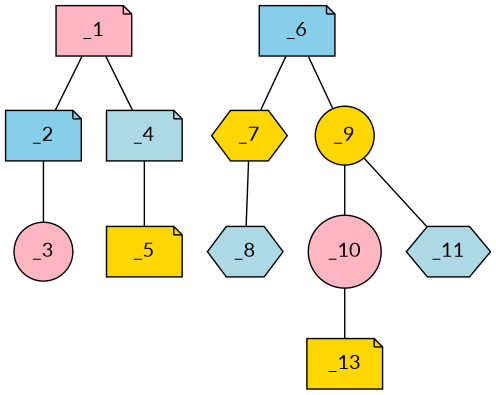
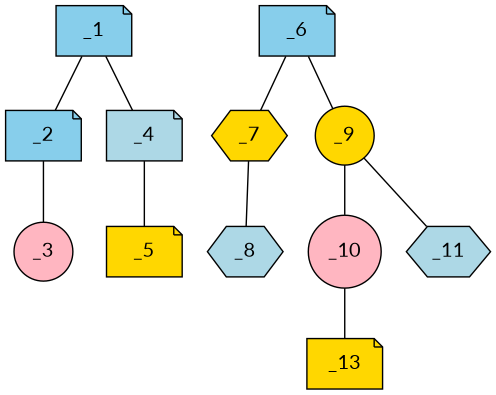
(94, 31) -> (94, 31)
